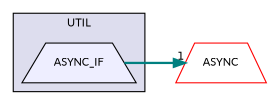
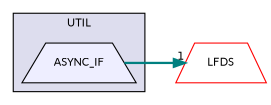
(221, 63) -> (221, 63)
